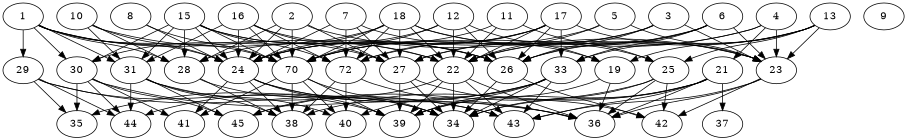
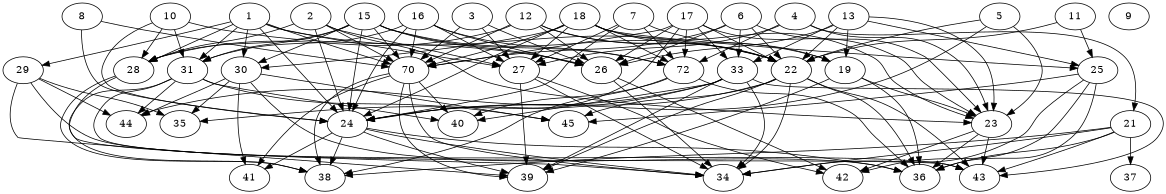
(704, 34) -> (915, 96)
(377, 43) -> (576, 105)
(565, 97) -> none
